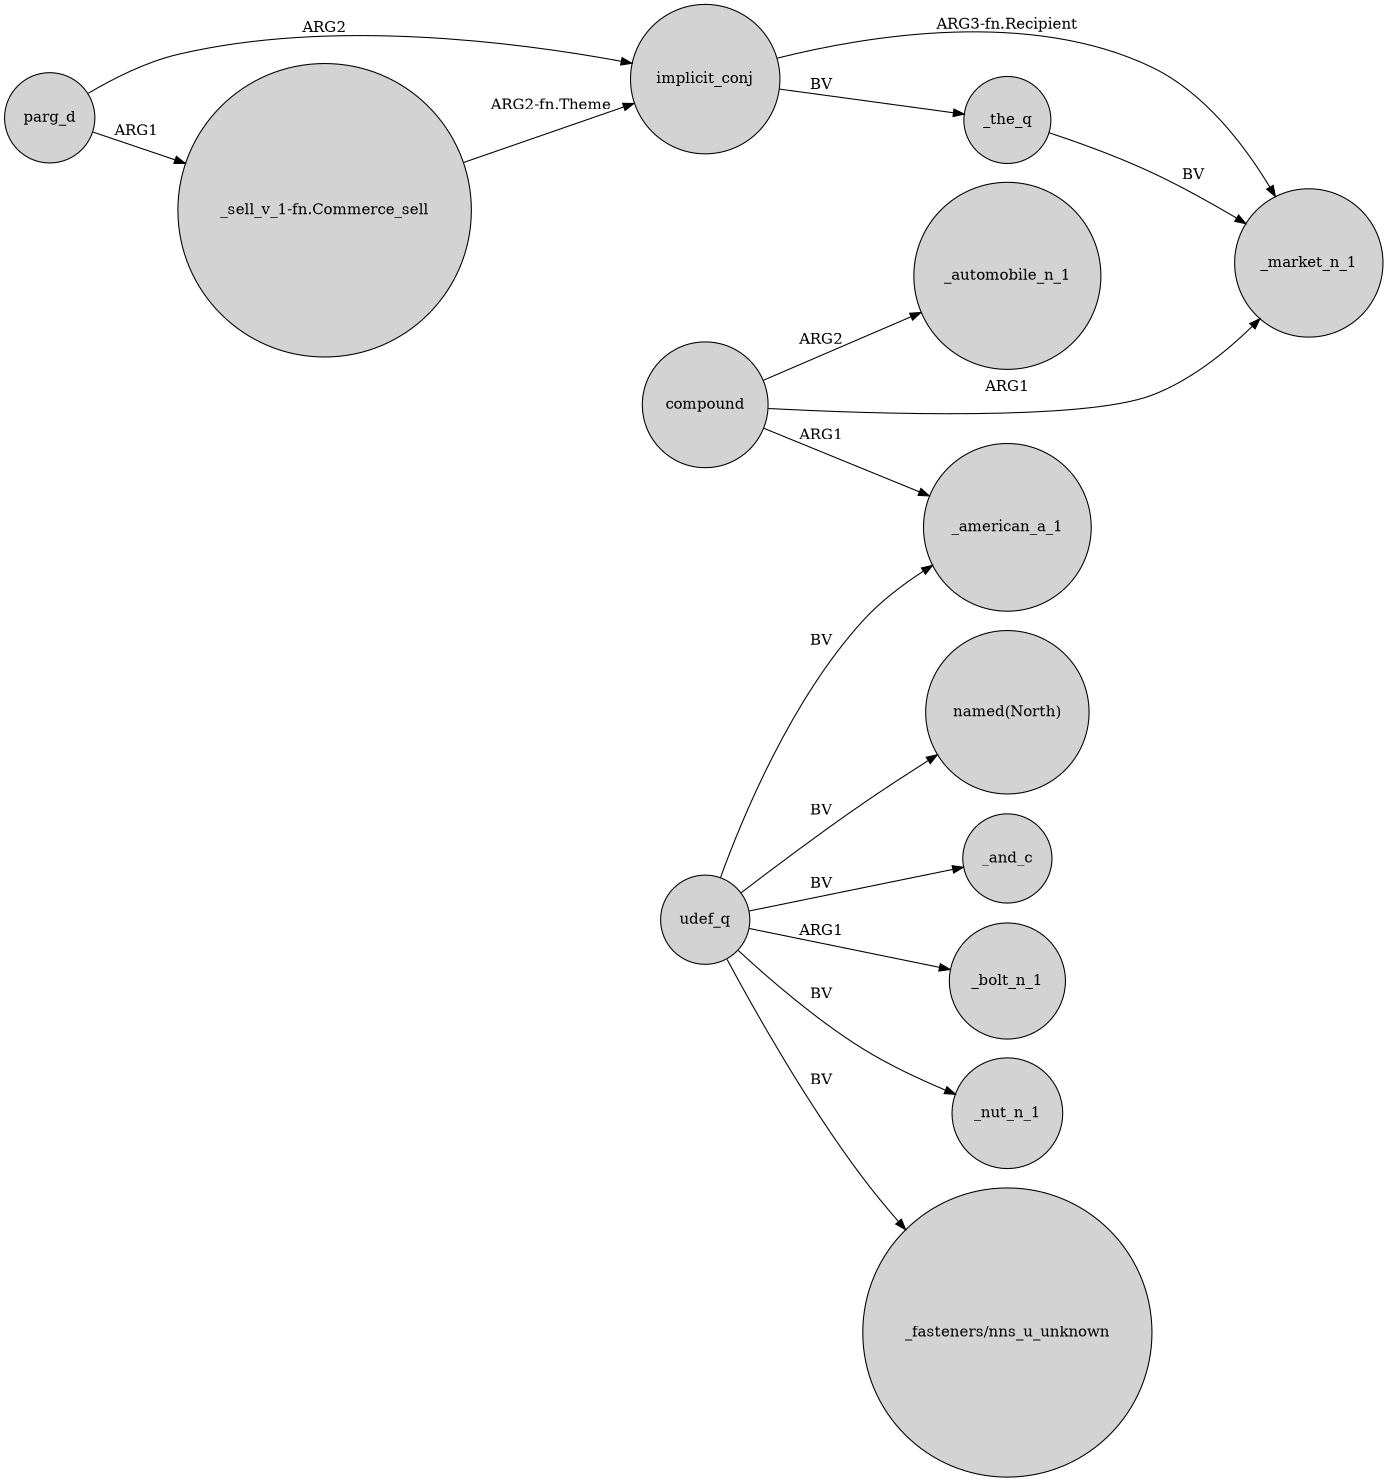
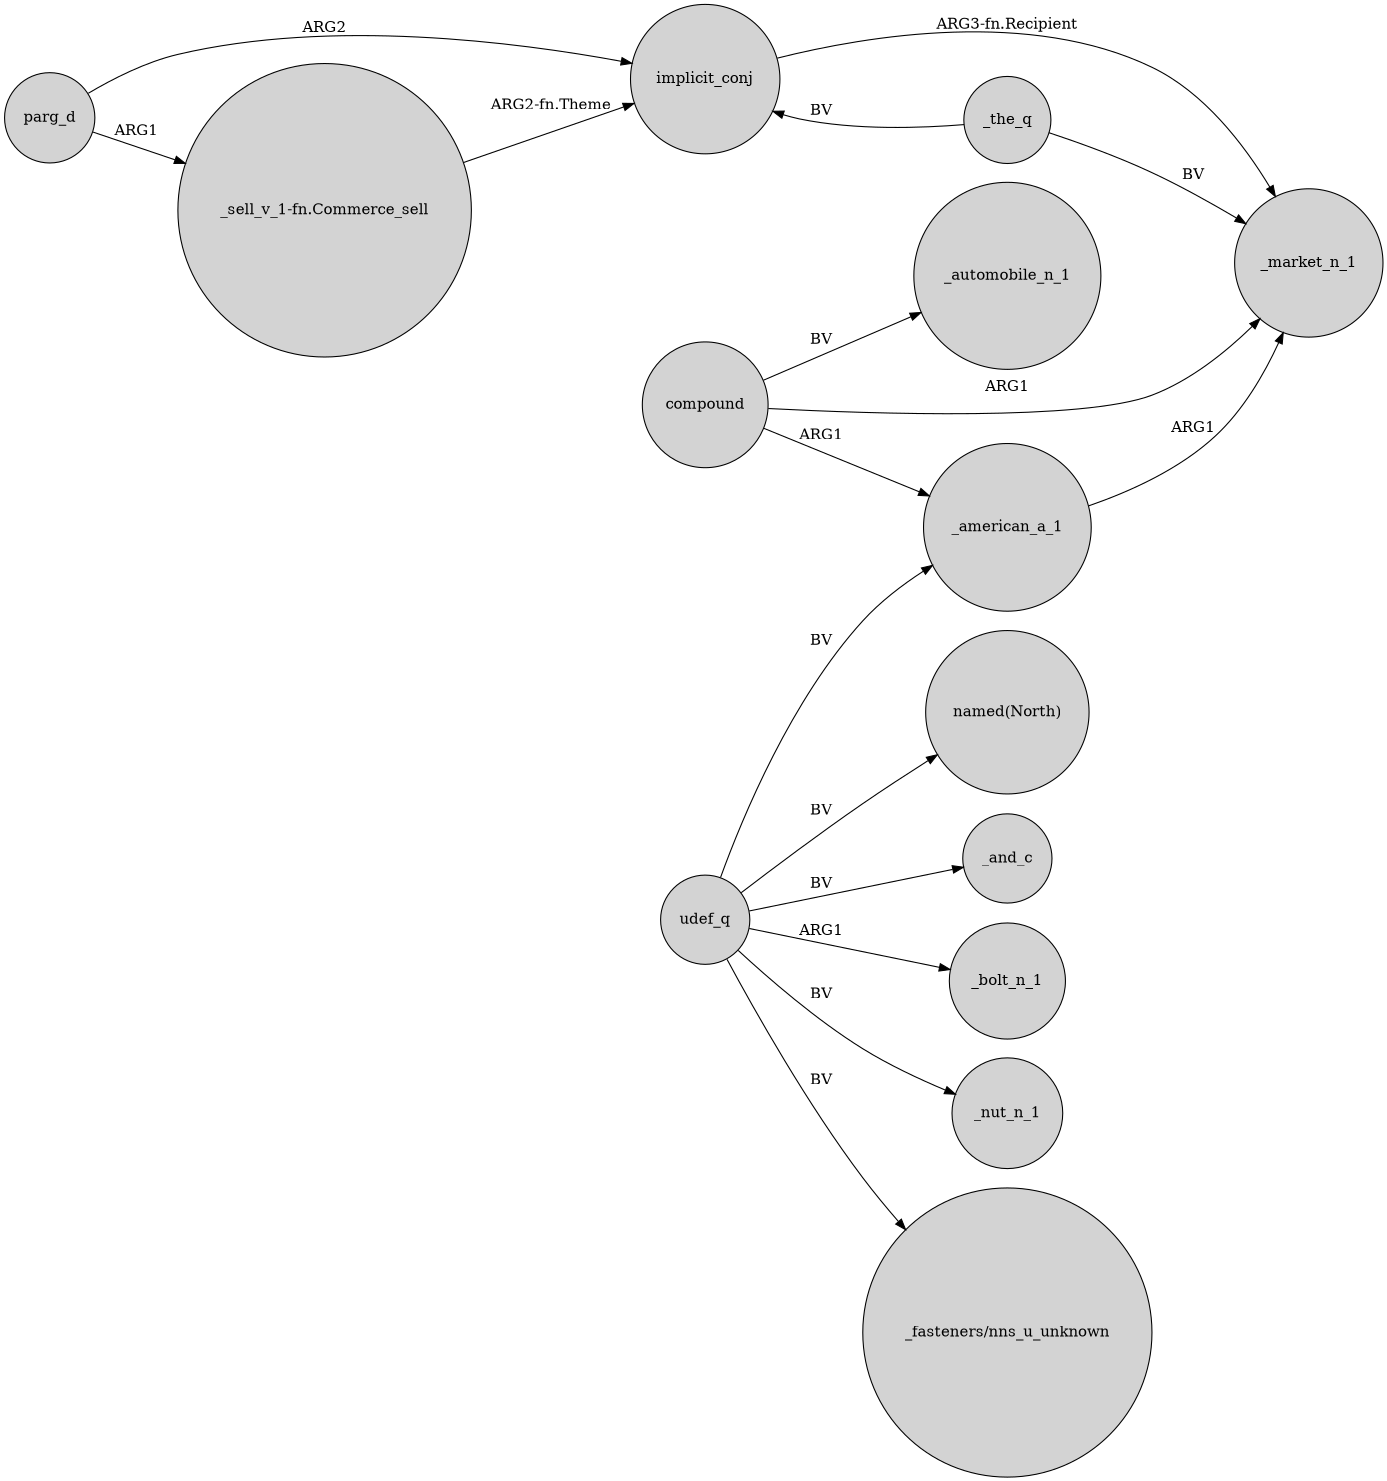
(867, 101) -> (873, 127)
(821, 340) -> (821, 340)
none -> (1203, 446)
